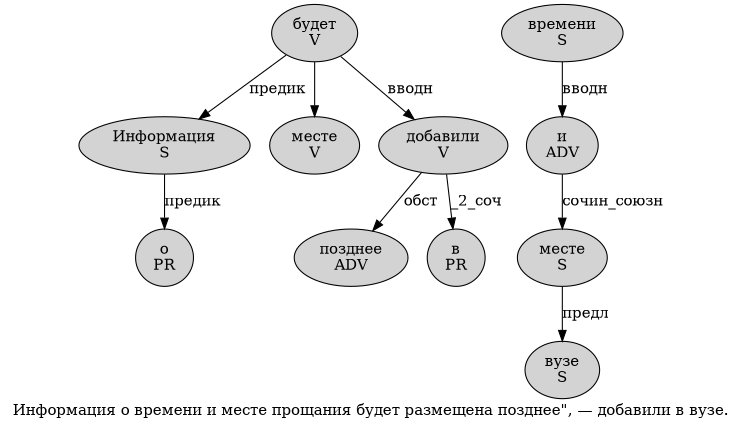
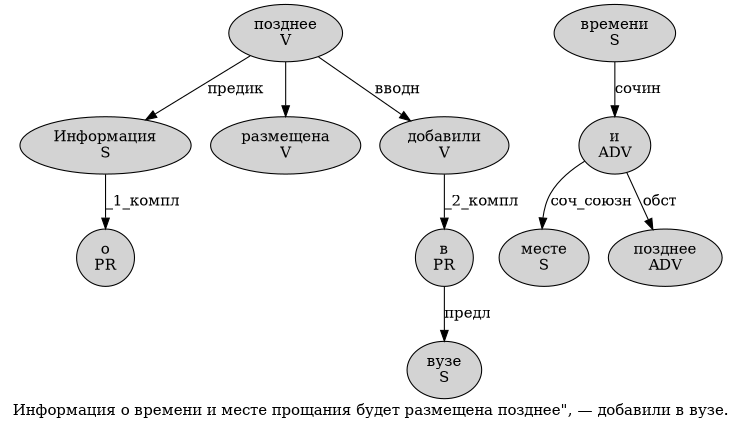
(315, 33) -> (286, 33)
(585, 89) -> (638, 89)
(315, 145) -> (286, 145)
(401, 197) -> (638, 196)
(193, 202) -> (143, 202)
(477, 202) -> (482, 202)
(613, 202) -> (591, 202)
(562, 308) -> (444, 308)
